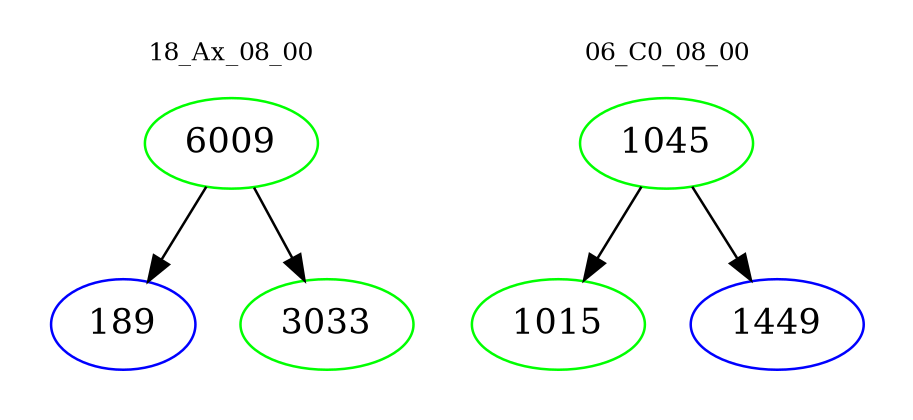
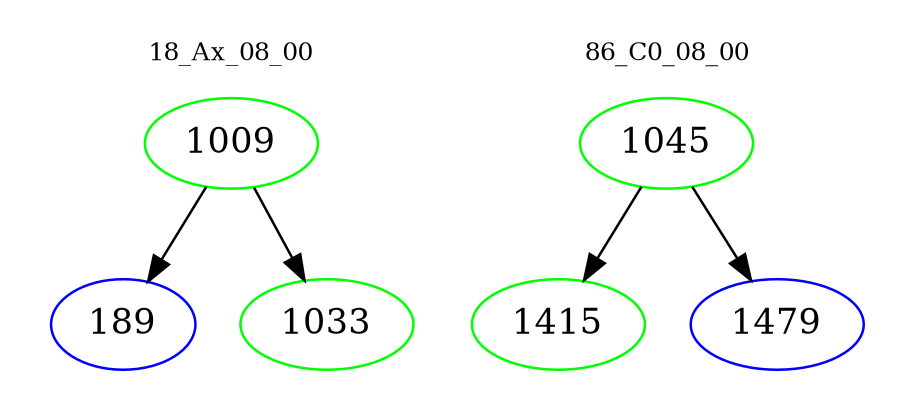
(668, 54) -> (668, 54)
(231, 143) -> (231, 143)
(327, 324) -> (327, 324)
(558, 324) -> (558, 324)
(777, 324) -> (777, 324)
